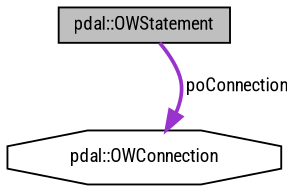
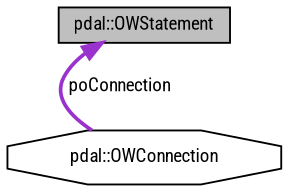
(180, 76) -> (61, 93)
